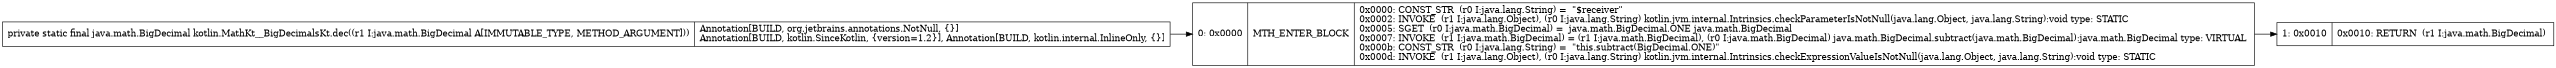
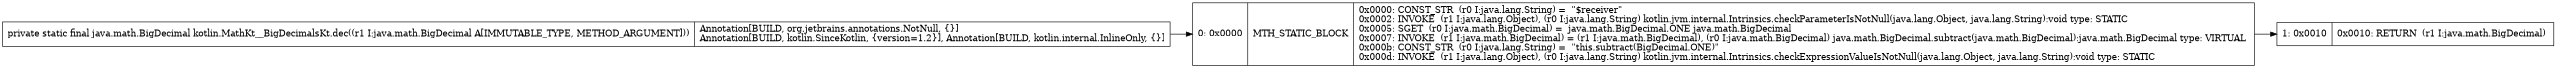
(1301, 34) -> (1301, 34)
